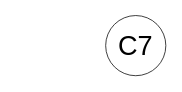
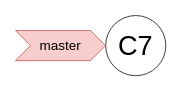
none -> (60, 45)
